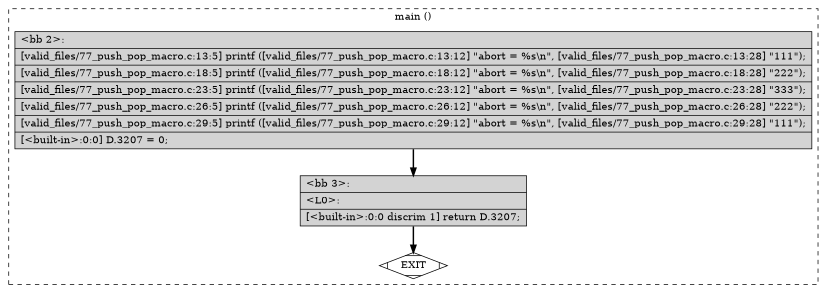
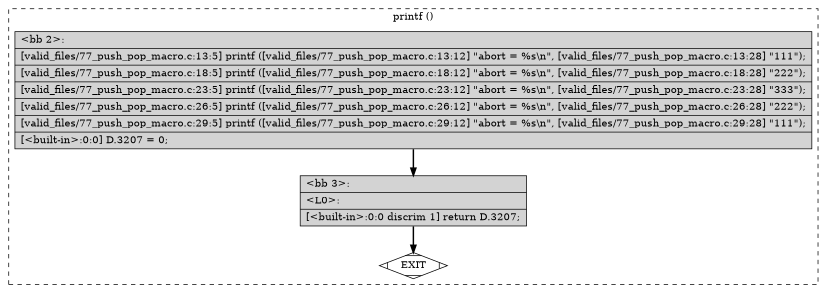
(413, 17) -> (413, 17)
